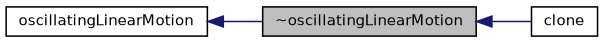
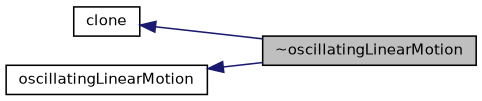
(512, 22) -> (209, 33)
